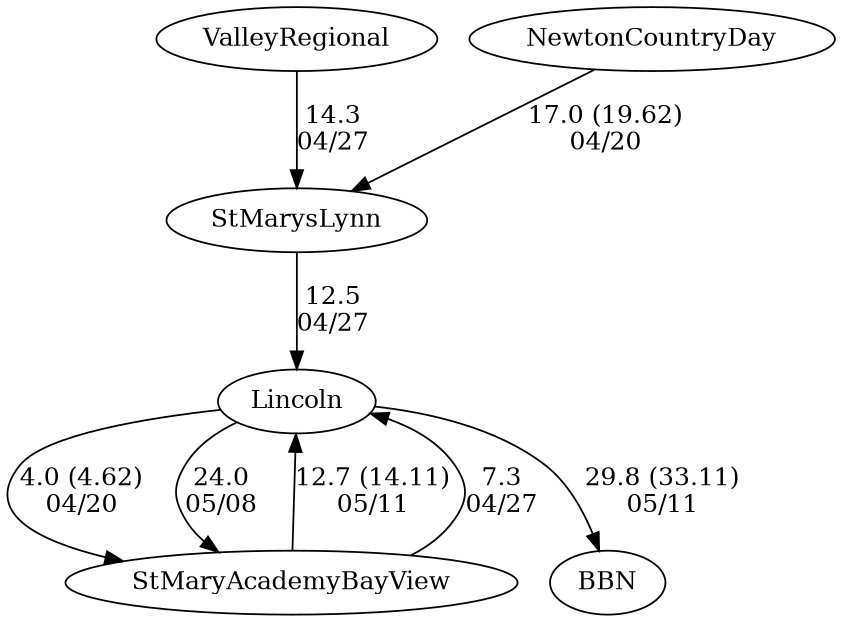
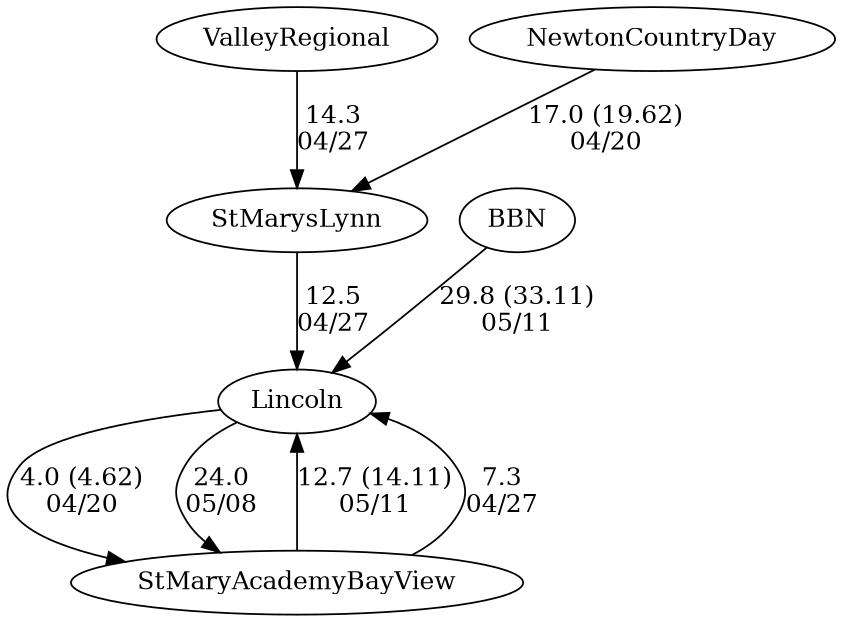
(503, 440) -> (417, 305)
